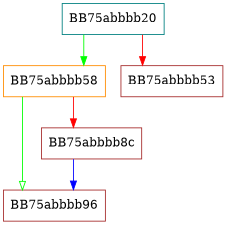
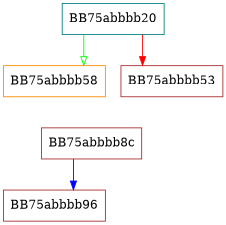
(84, 46) -> (84, 46)
(73, 108) -> none
(22, 139) -> none
